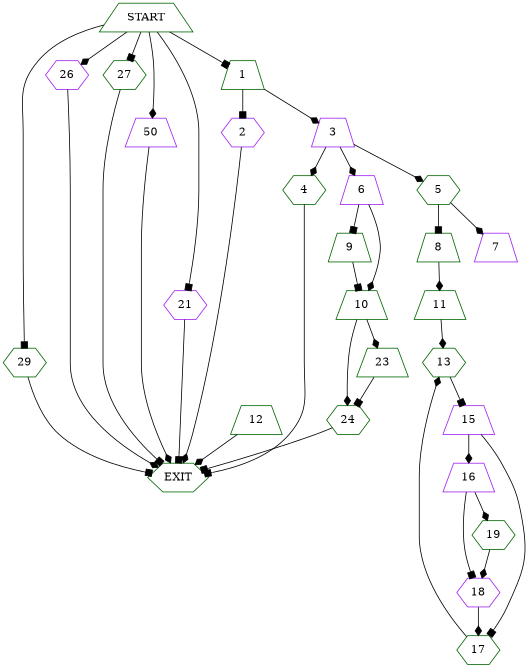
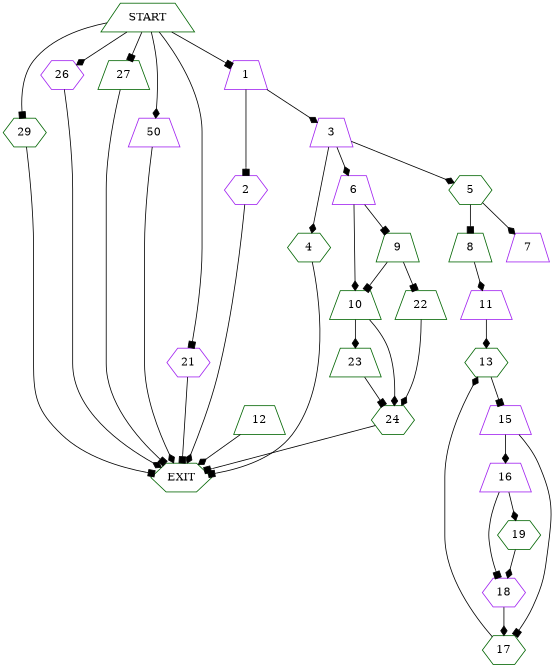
(125, 75) -> (124, 75)
(243, 75) -> (246, 75)
none -> (421, 305)
(440, 305) -> (486, 305)
